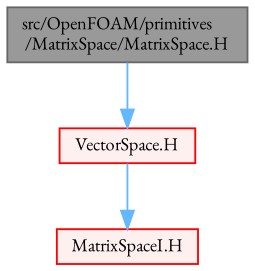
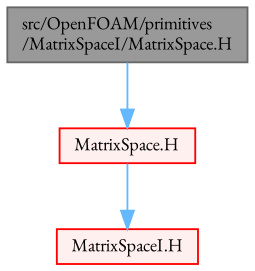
(127, 35) -> (127, 35)
(127, 146) -> (127, 146)
